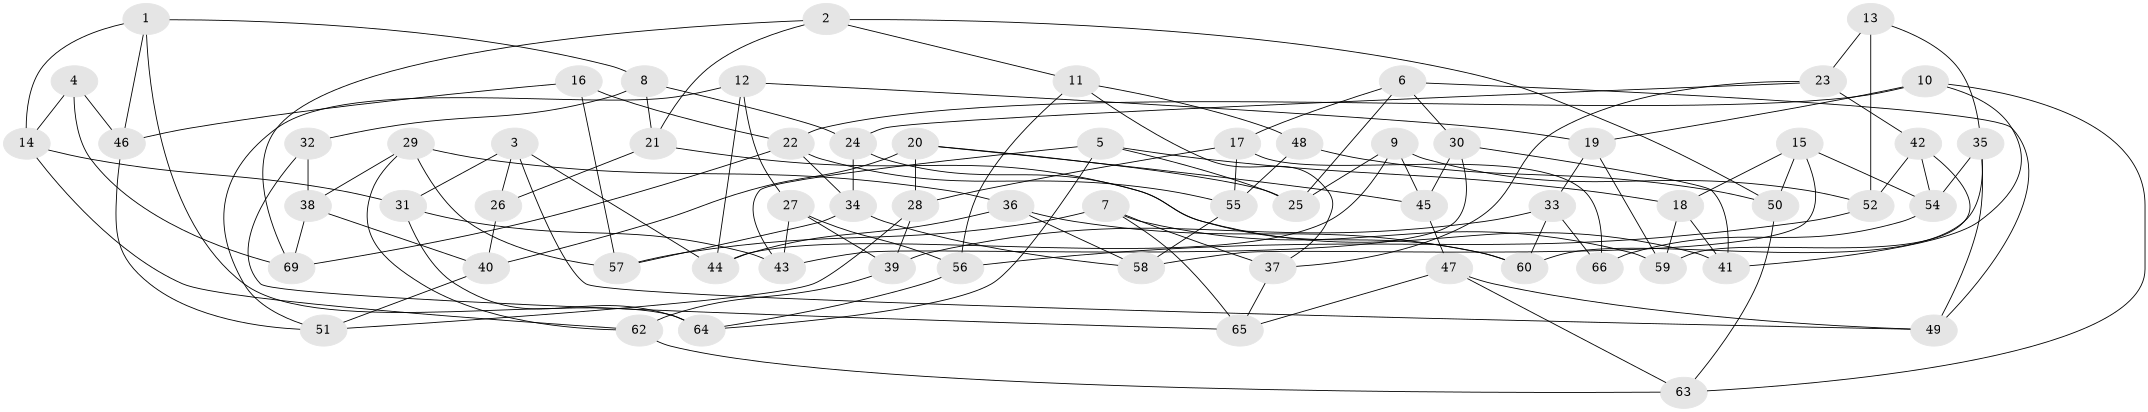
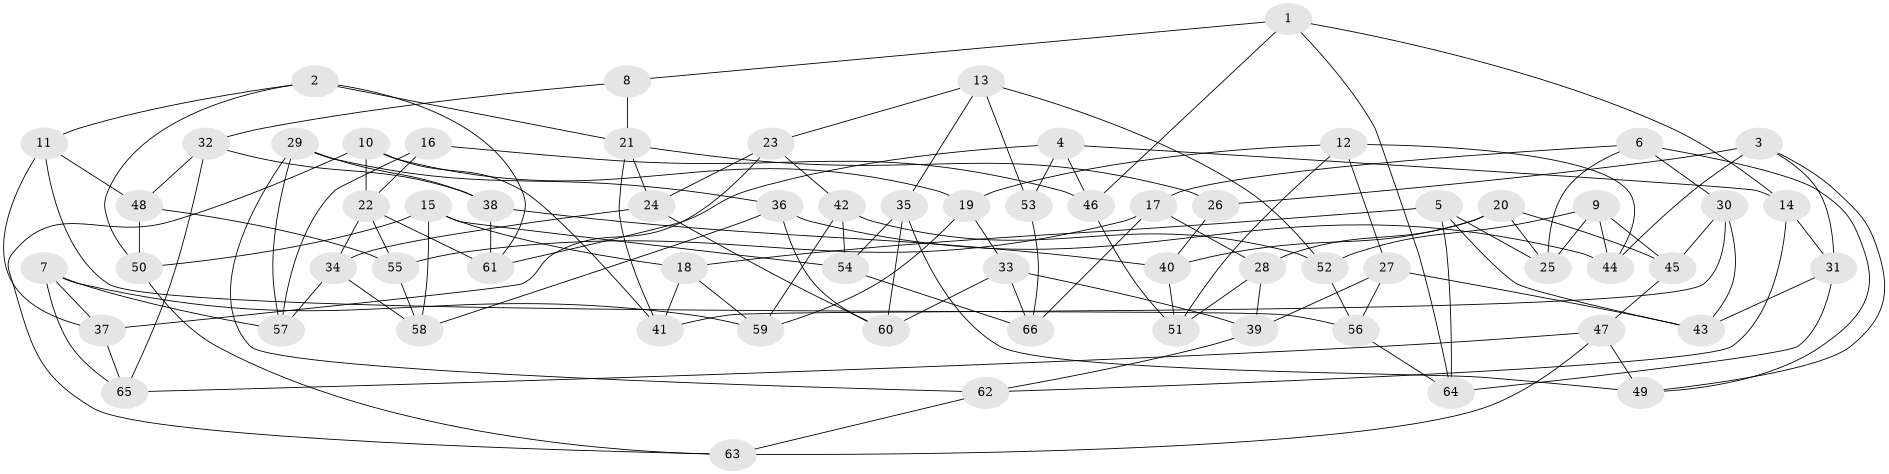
(751, 108) -> (638, 172)
none -> (173, 175)
none -> (1029, 206)
(292, 268) -> (491, 268)
